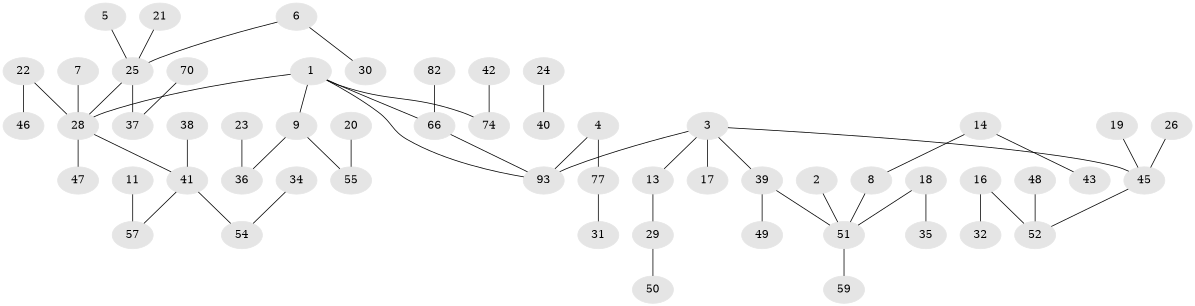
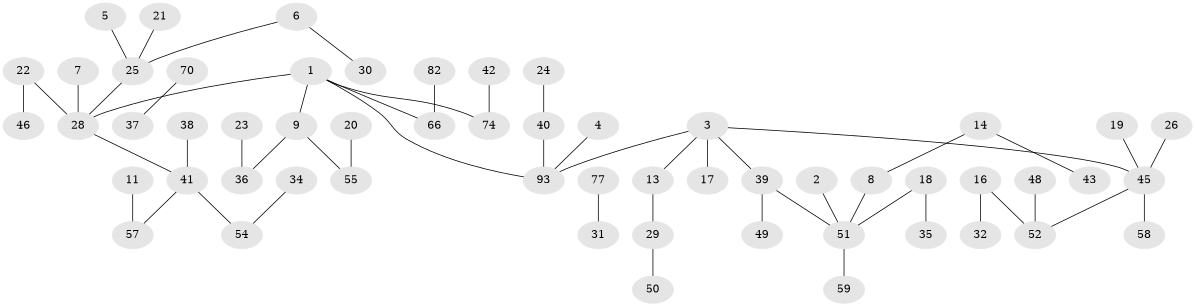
(133, 99) -> none
(598, 152) -> none
(489, 153) -> (544, 153)
(78, 180) -> none
none -> (1144, 235)
